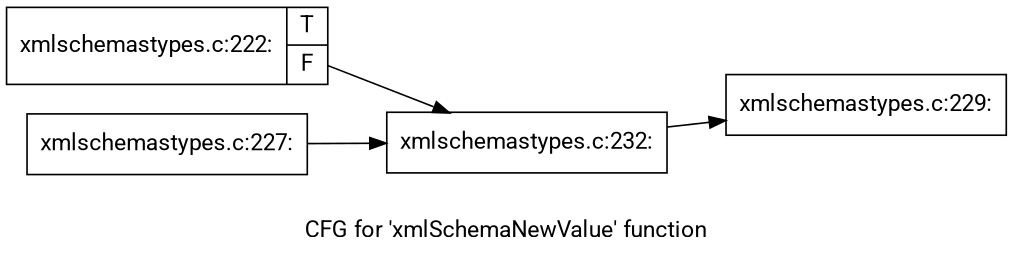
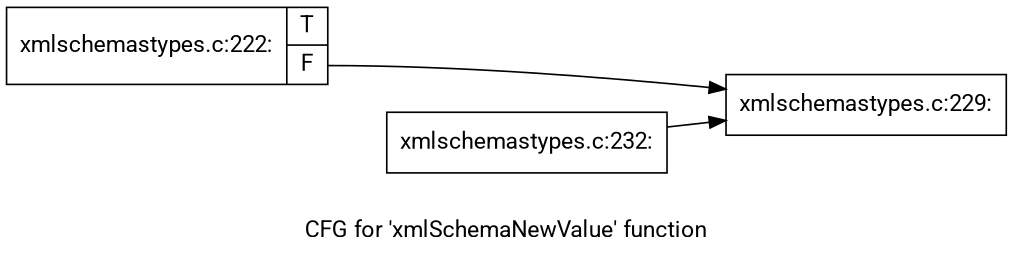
(381, 86) -> (519, 72)
(167, 144) -> none
